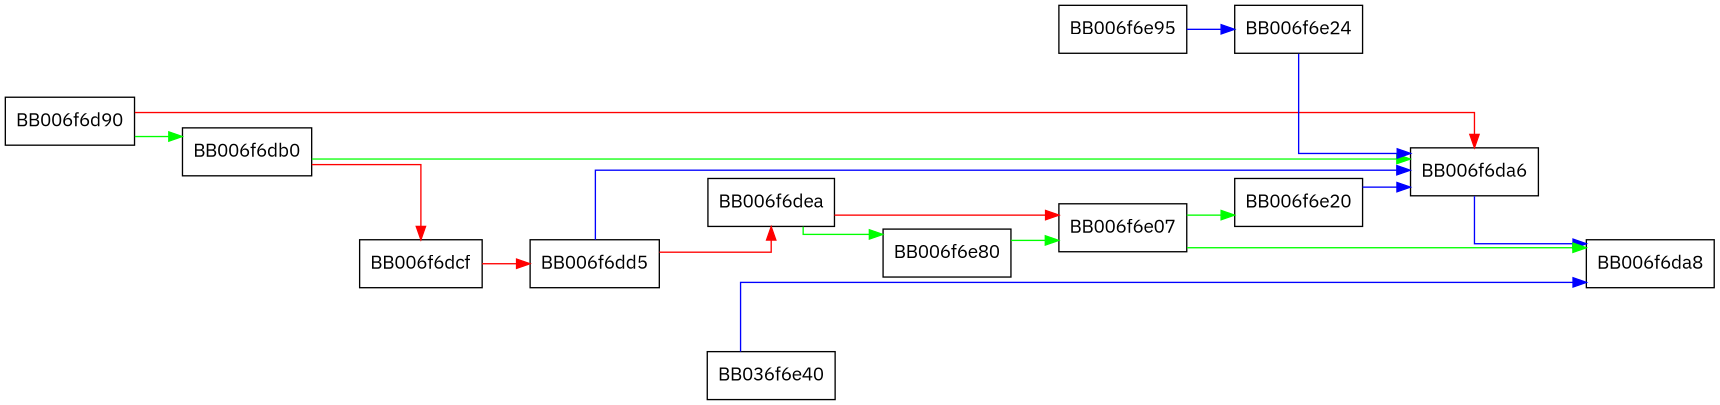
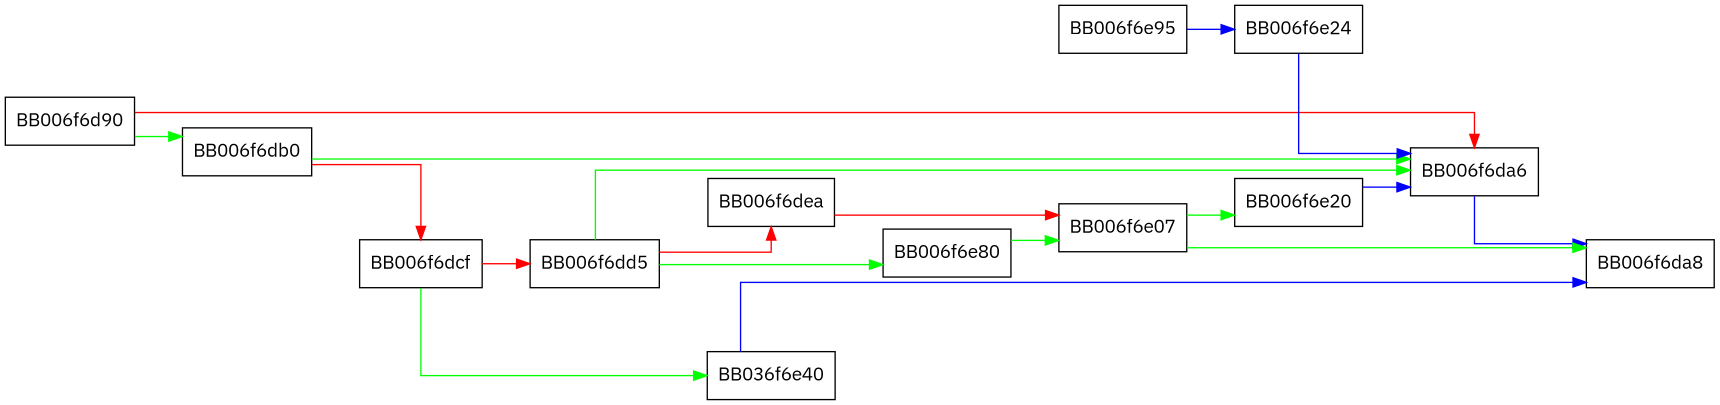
(961, 170) -> (961, 170)
(832, 234) -> (764, 265)
none -> (513, 376)
